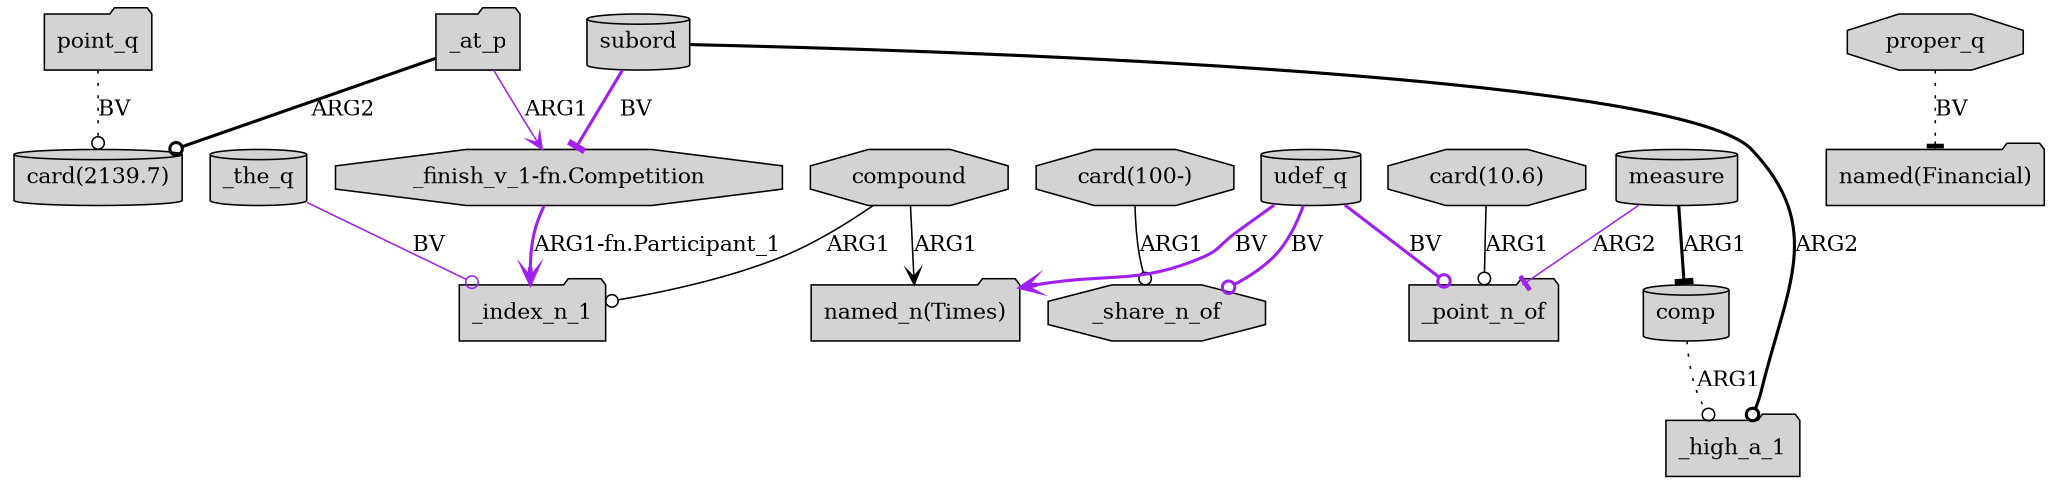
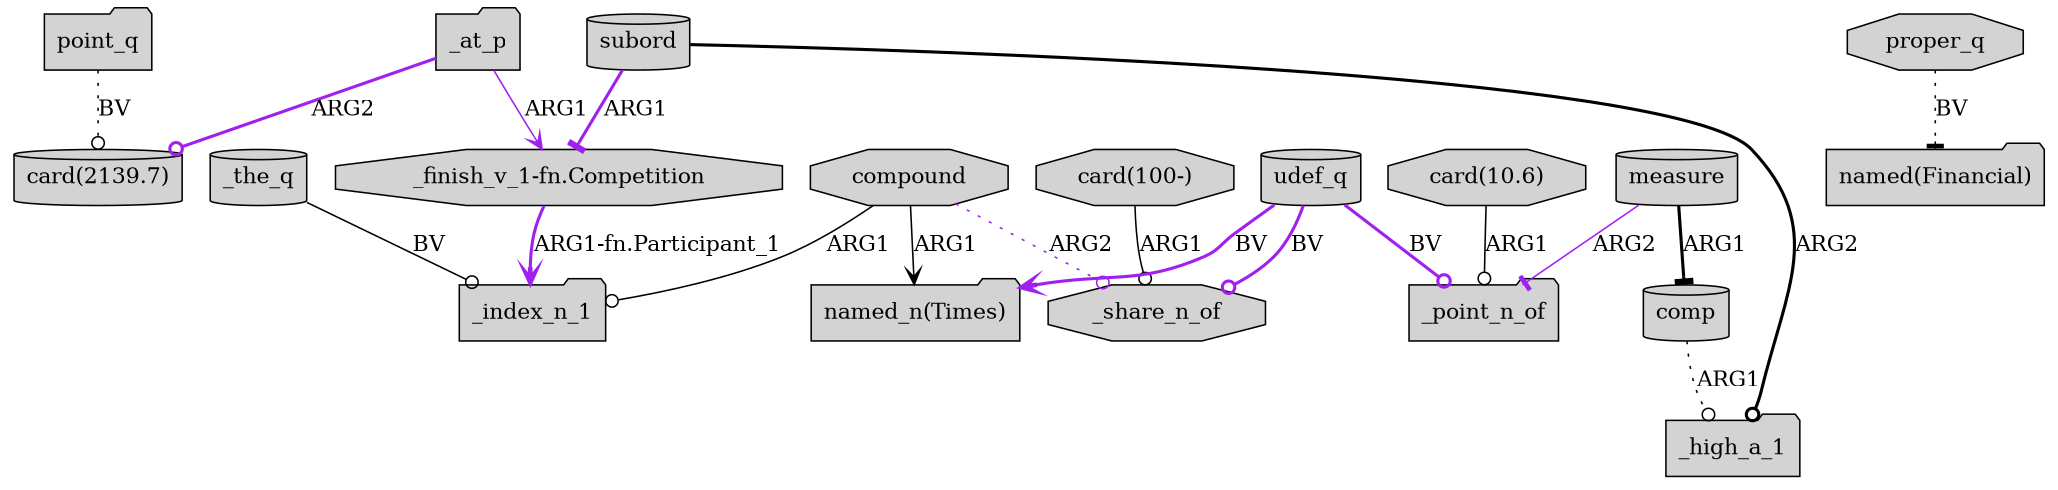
(309, 102) -> (309, 102)
(636, 110) -> (636, 110)
(386, 241) -> (386, 241)
none -> (1026, 242)
